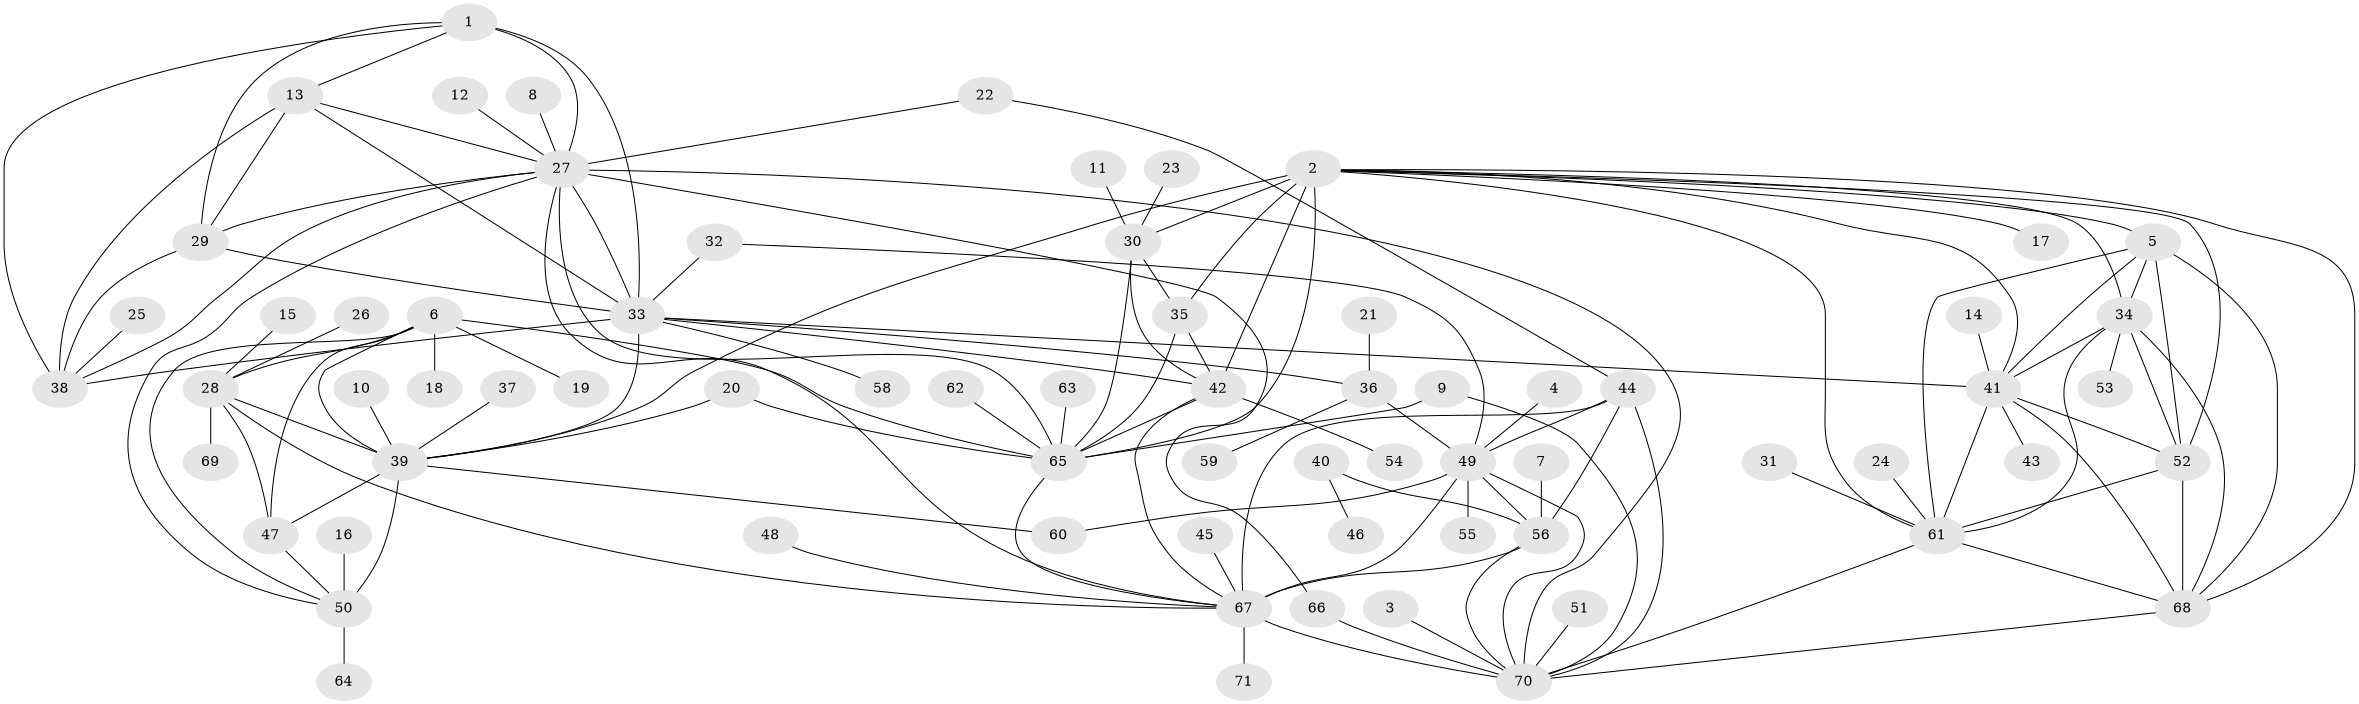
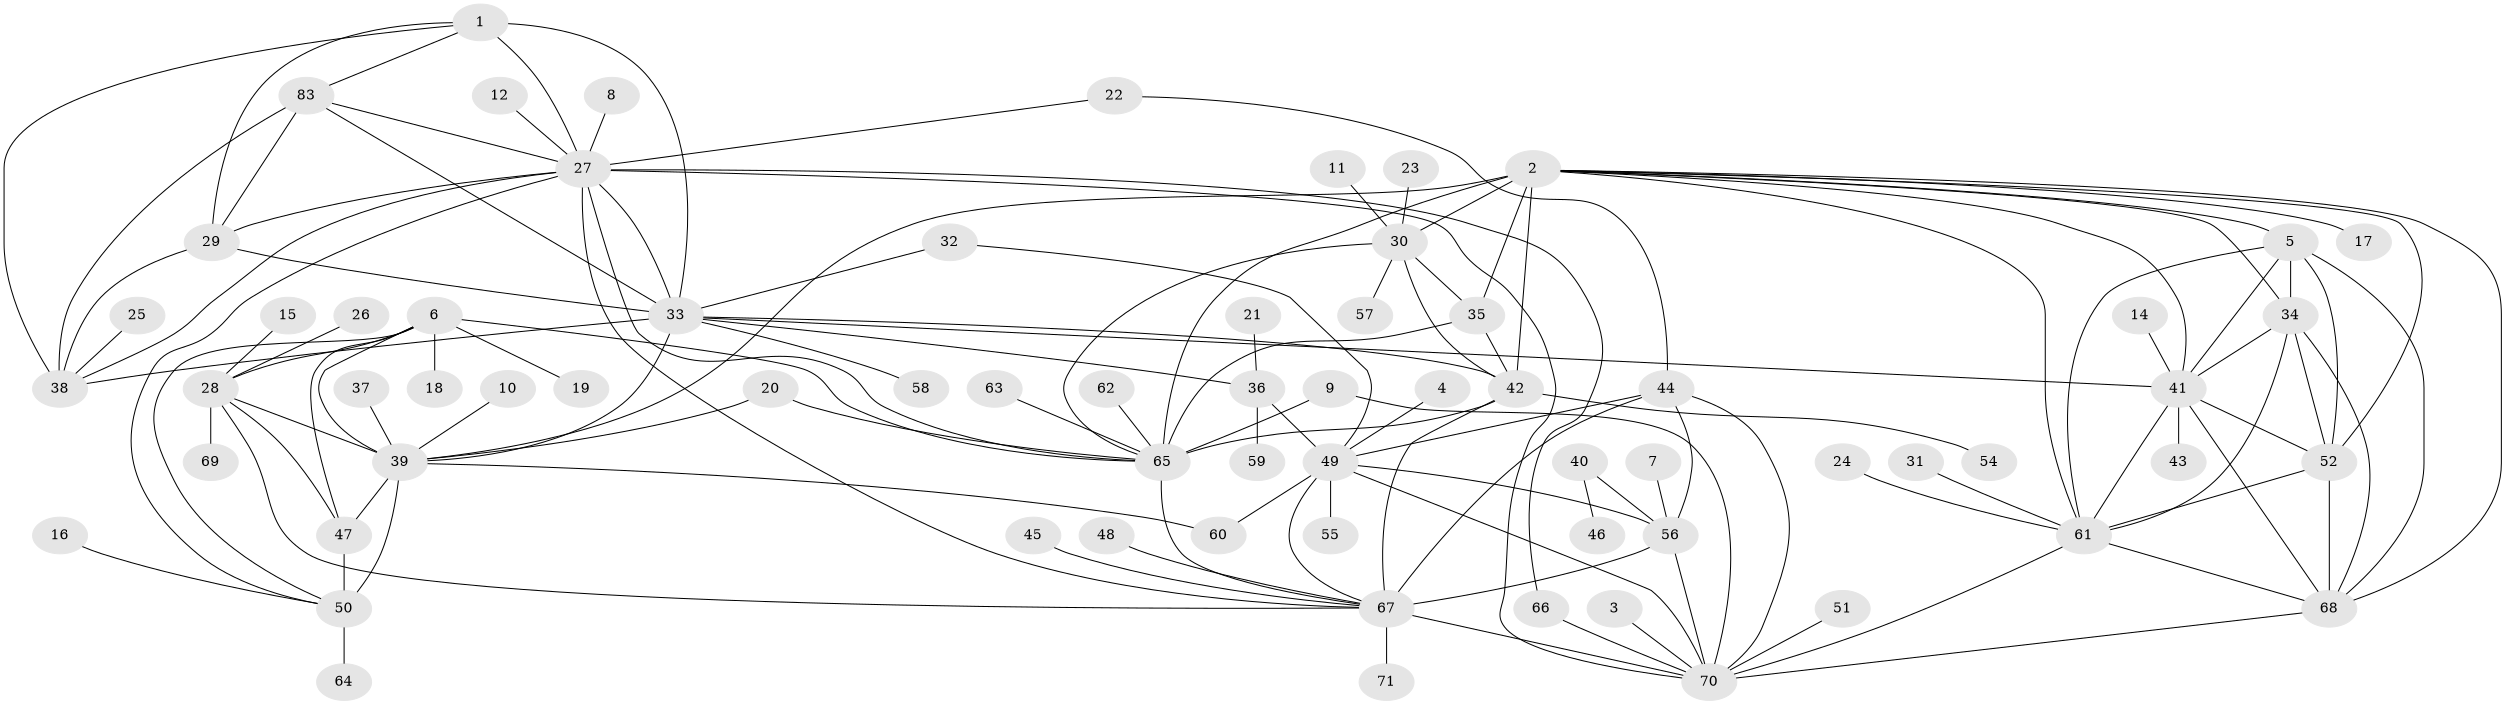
(295, 96) -> (306, 96)
none -> (1365, 316)
(2105, 389) -> none
